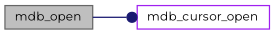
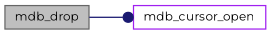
(49, 17) -> (47, 17)
